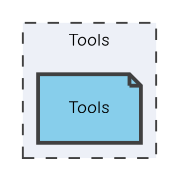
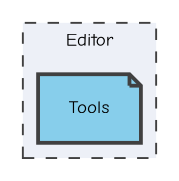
(89, 41) -> (89, 41)
